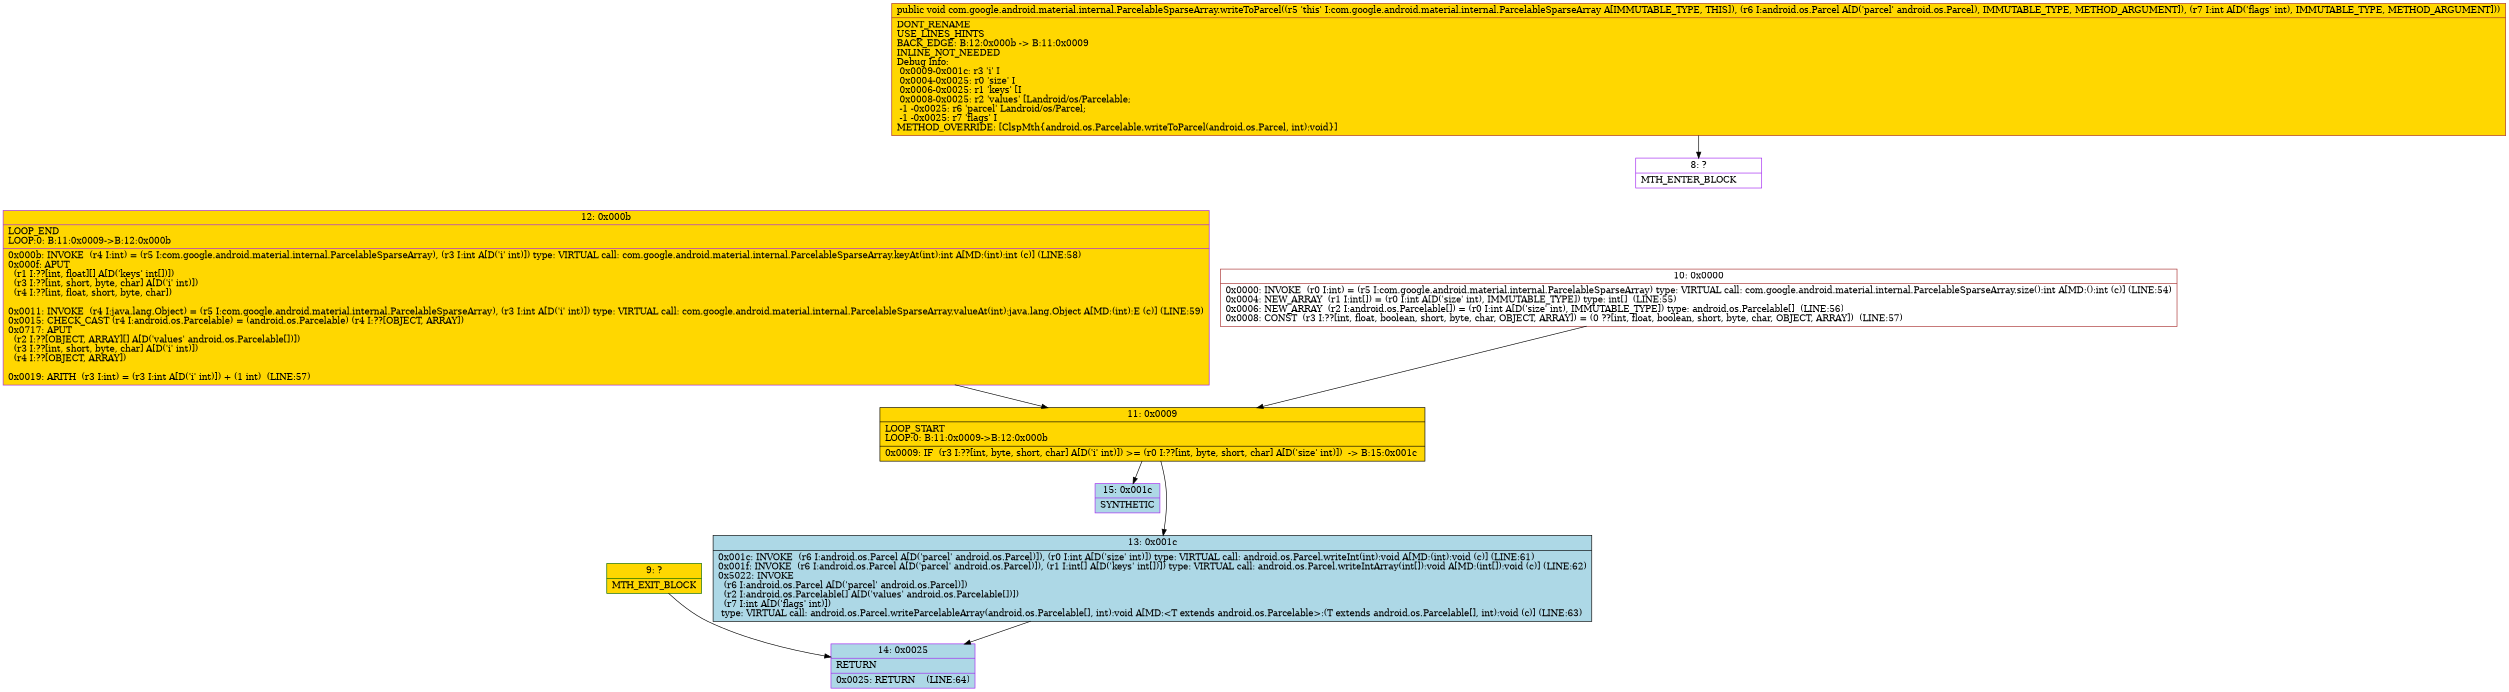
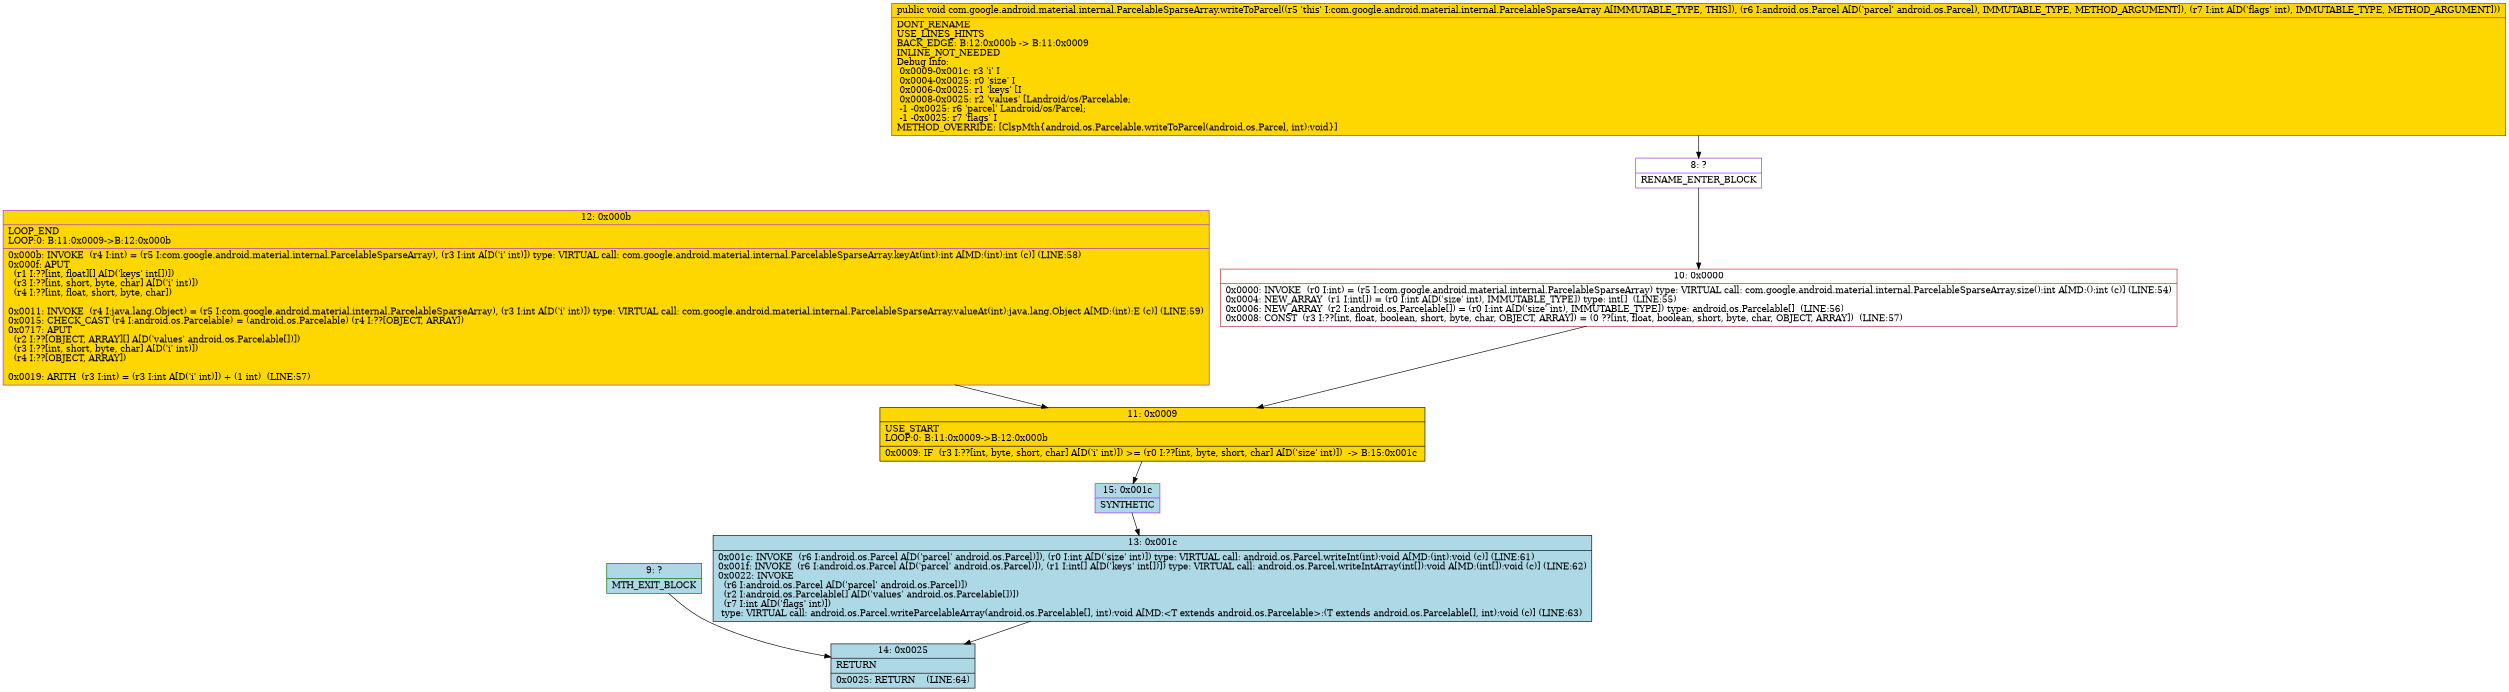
(1689, 180) -> (1699, 180)
none -> (1699, 225)
(915, 429) -> (912, 429)
(1166, 495) -> (1135, 521)
(759, 576) -> (759, 576)
(654, 578) -> (654, 578)
(903, 666) -> (903, 666)
